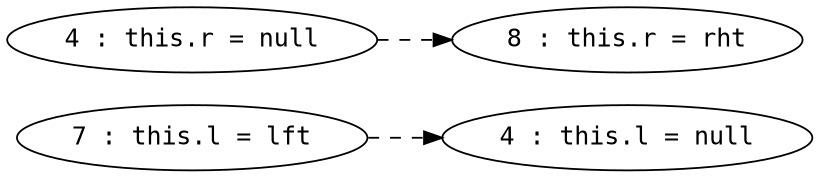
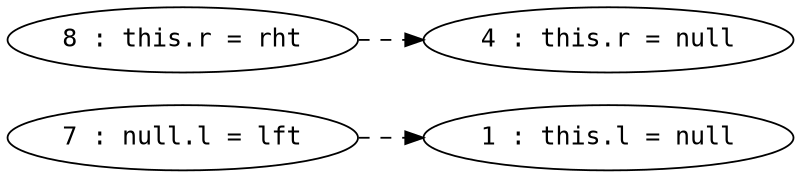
(405, 40) -> (382, 40)
(192, 138) -> (183, 138)
(627, 138) -> (608, 138)
